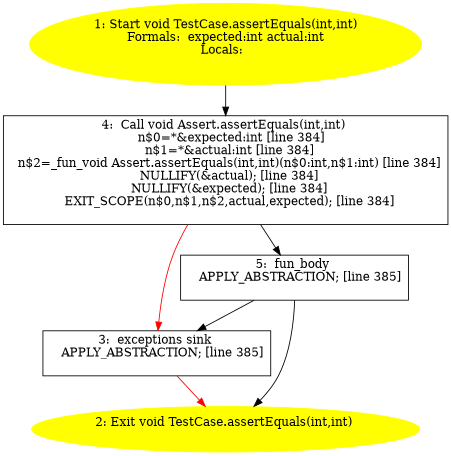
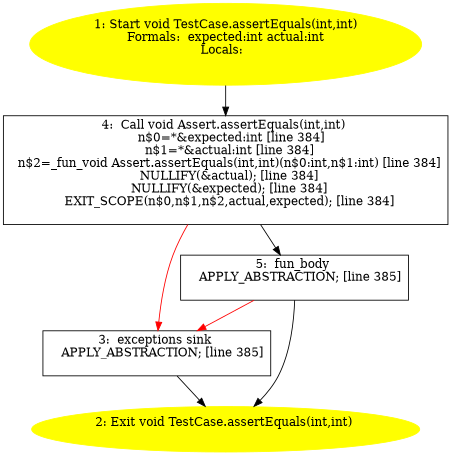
(229, 313) -> (229, 313)
(188, 388) -> (188, 388)
